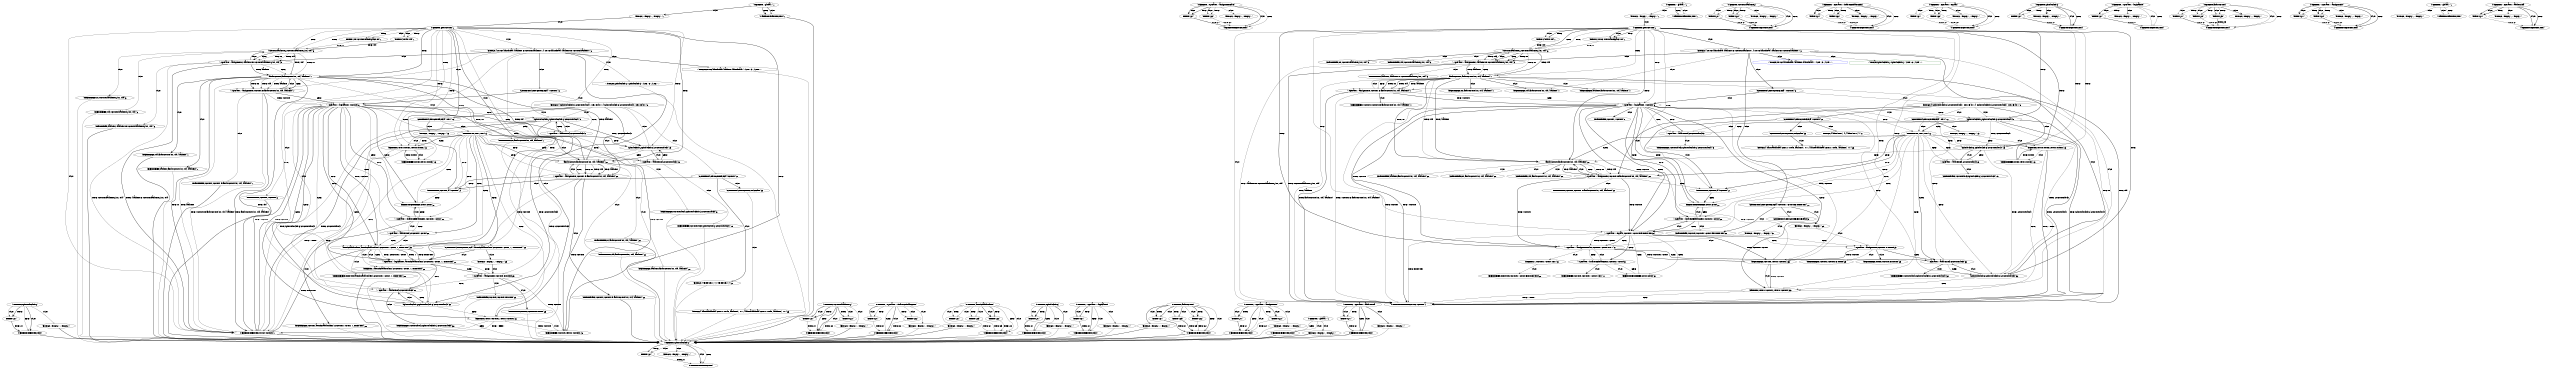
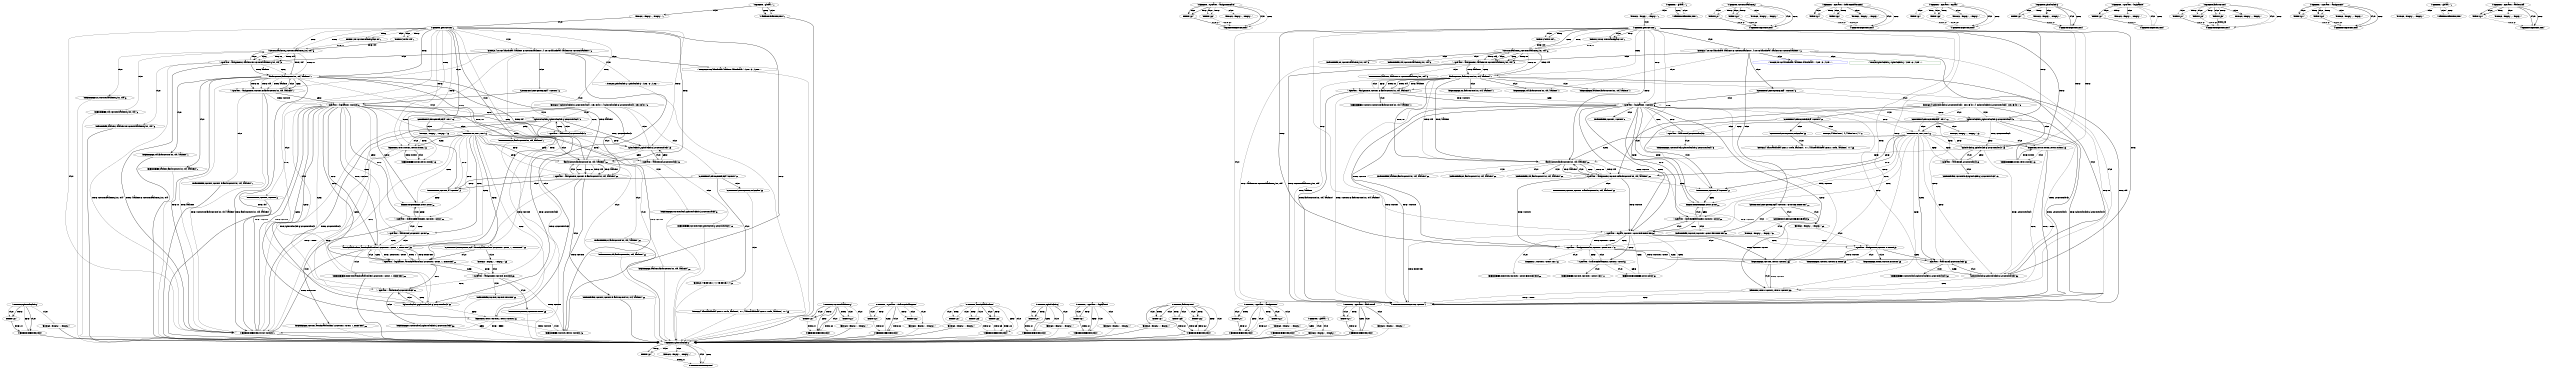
(394, 269) -> none
(1529, 269) -> (1554, 240)
